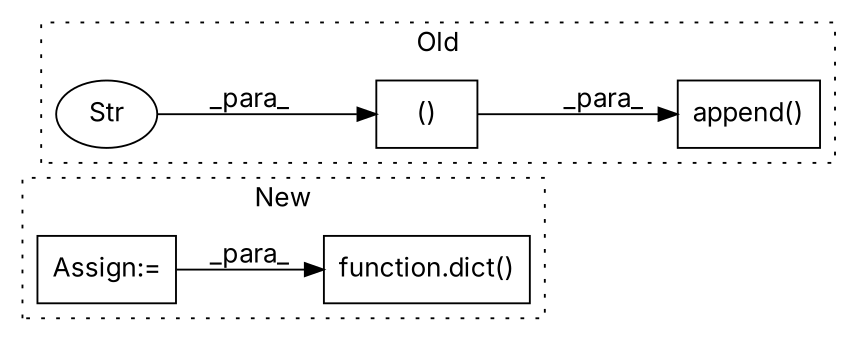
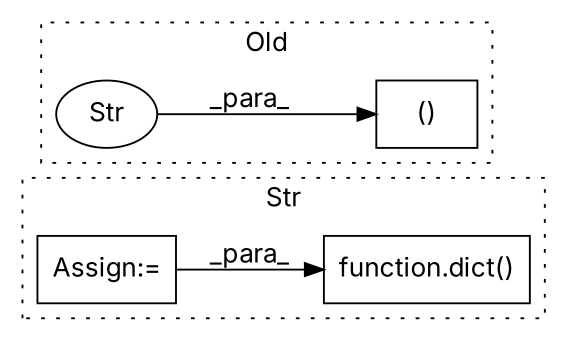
(749, 114) -> none
(284, 199) -> (284, 199)
